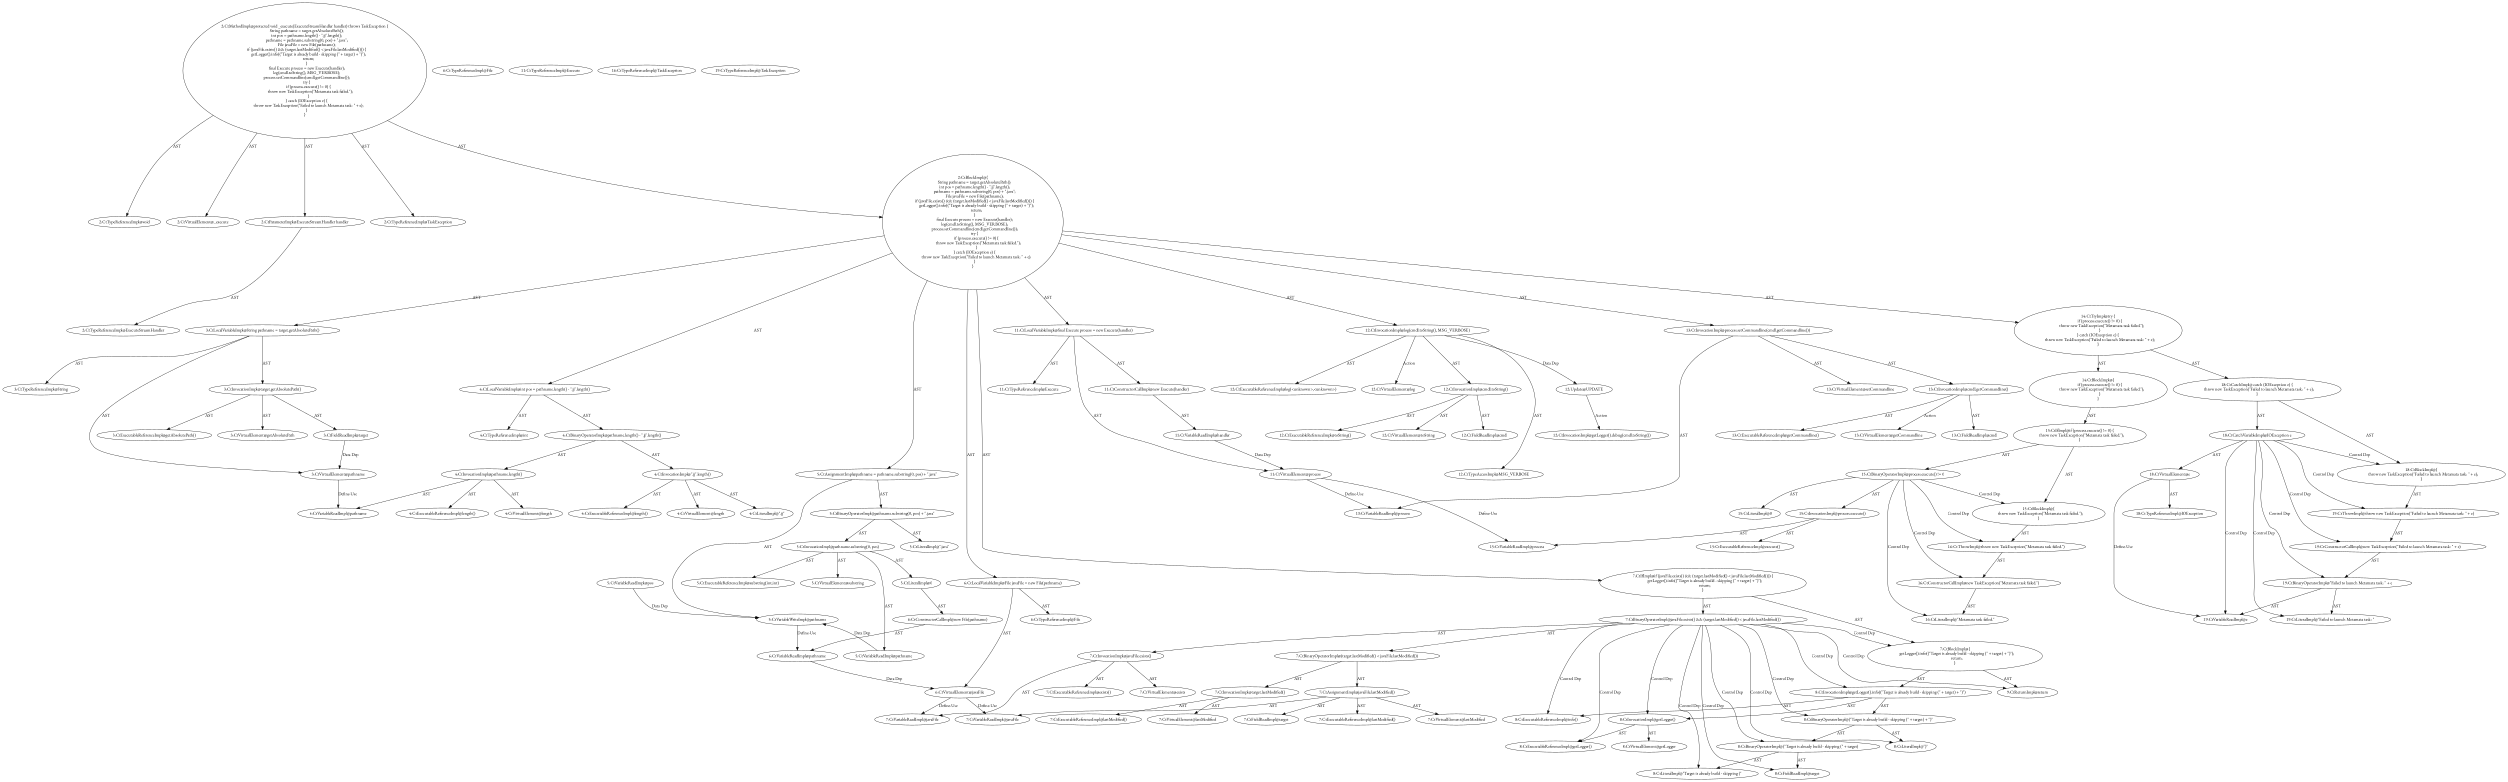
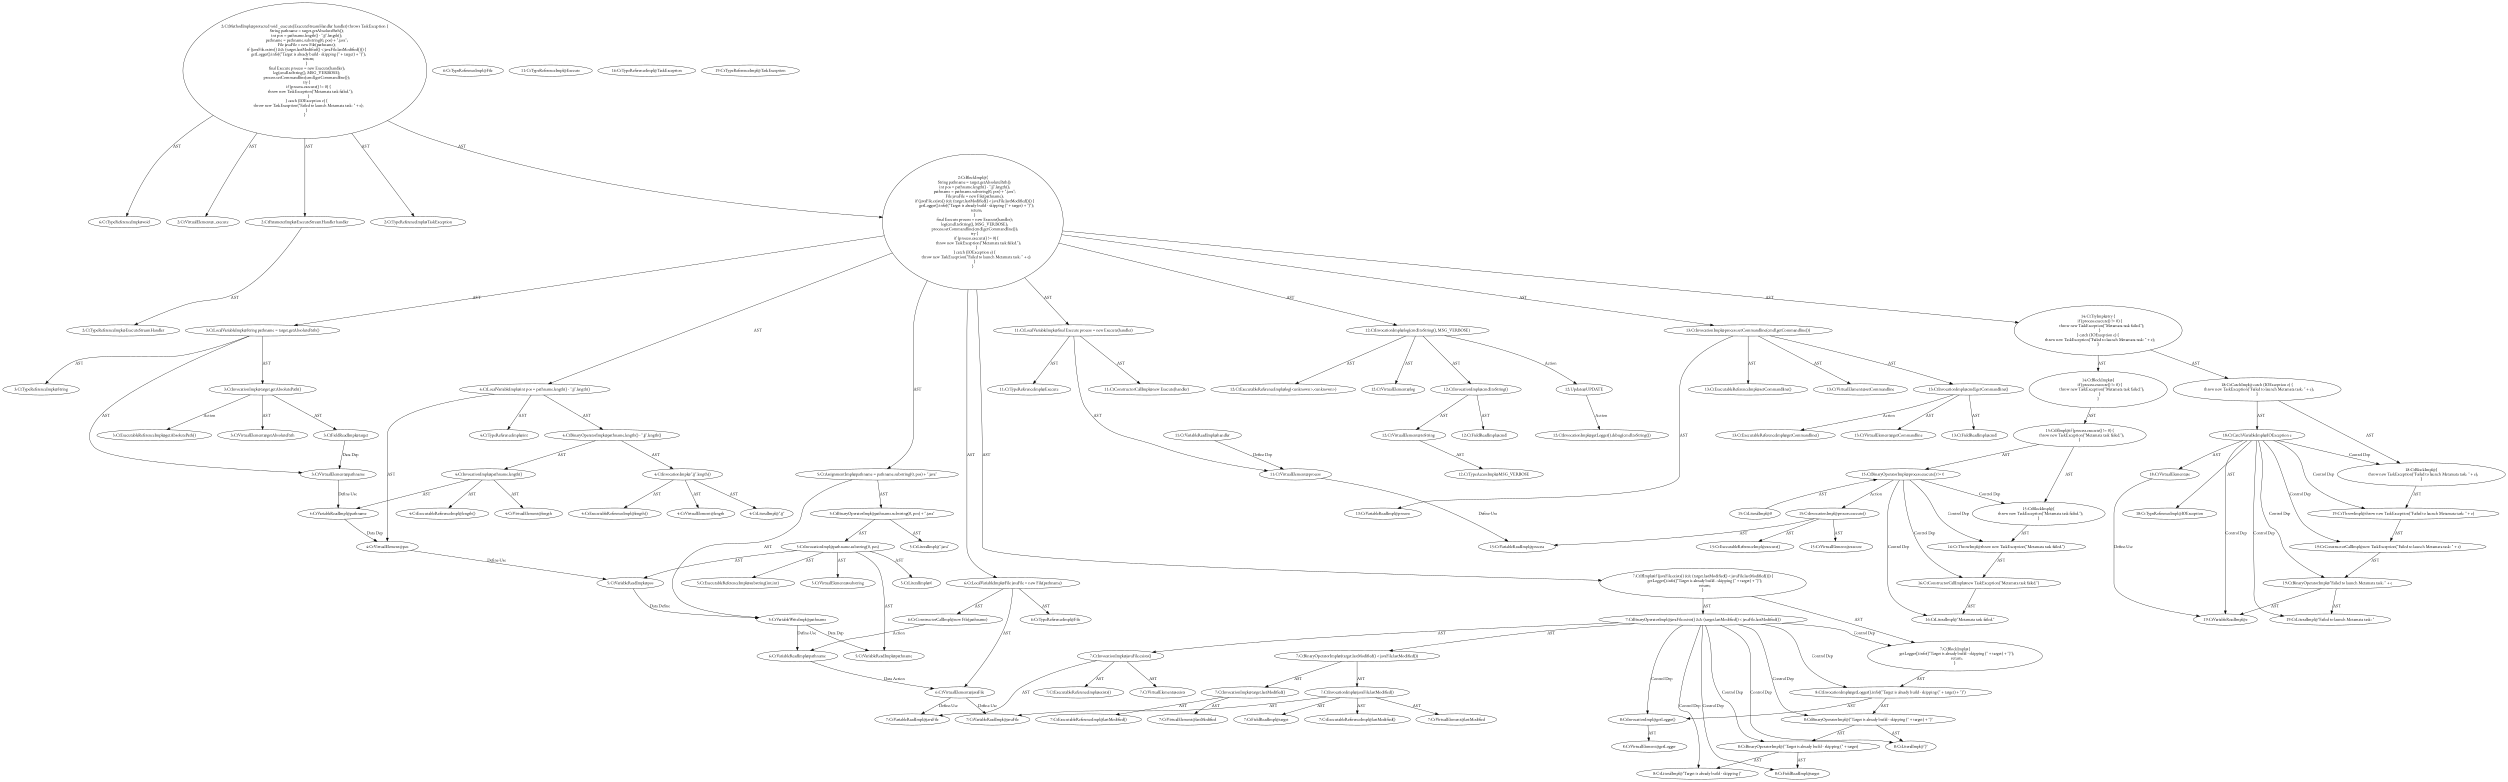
(124, 222) -> (124, 222)
(1409, 363) -> (1409, 363)
(1551, 363) -> (1551, 363)
(1531, 385) -> (1450, 454)
none -> (1748, 389)
(1173, 411) -> none
(210, 416) -> (210, 416)
(1889, 416) -> (1889, 416)
(1930, 416) -> (1930, 416)
(1315, 435) -> none
(1263, 455) -> (1263, 455)
(1808, 486) -> (1819, 492)
(2170, 492) -> (2216, 474)
(1338, 493) -> none
(1876, 494) -> (1876, 494)
none -> (387, 547)
none -> (1836, 547)
none -> (721, 560)
(931, 600) -> (982, 601)
(660, 606) -> (660, 606)
(899, 633) -> (899, 633)
(853, 635) -> (836, 639)
(894, 679) -> (894, 679)
(1357, 692) -> (1357, 692)
(2028, 692) -> none
(1547, 720) -> none
(1556, 747) -> none
